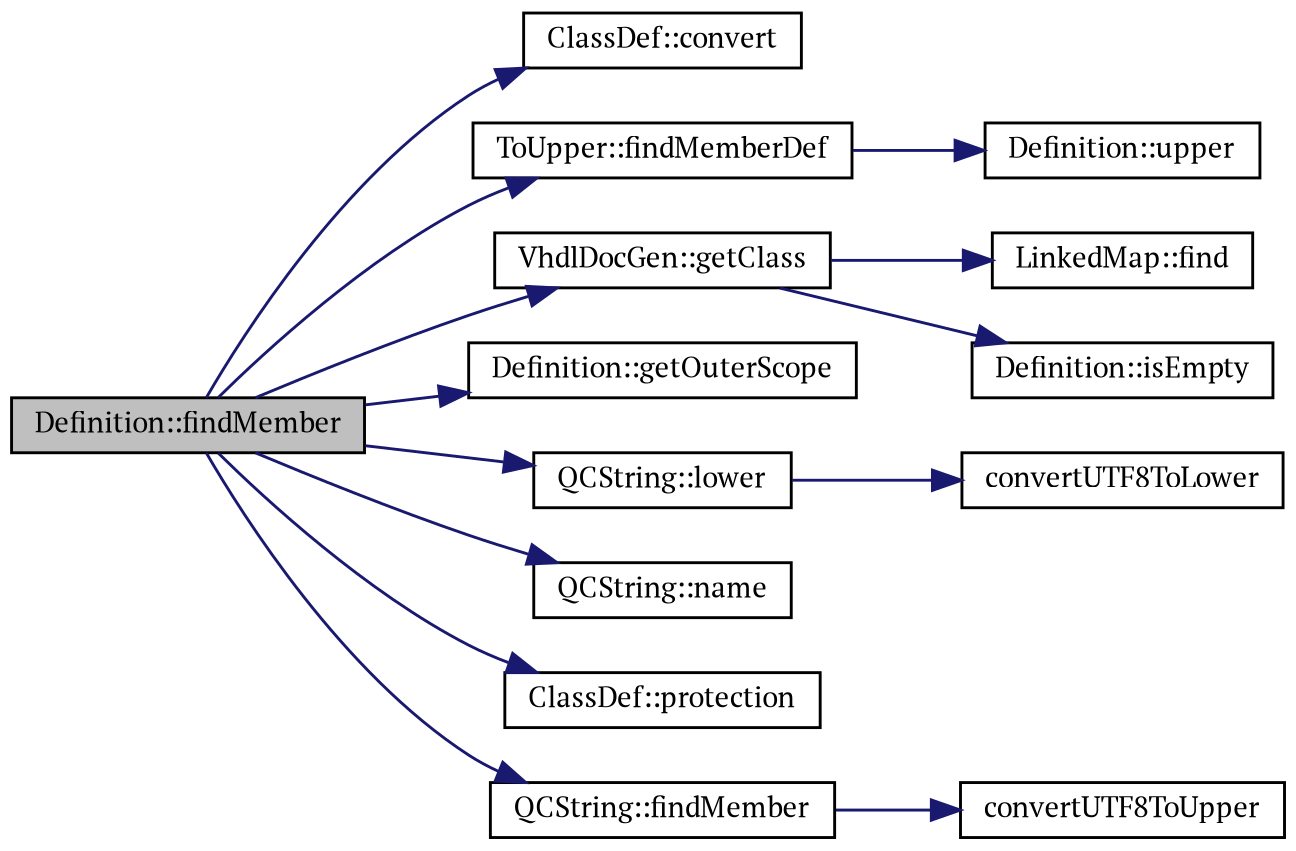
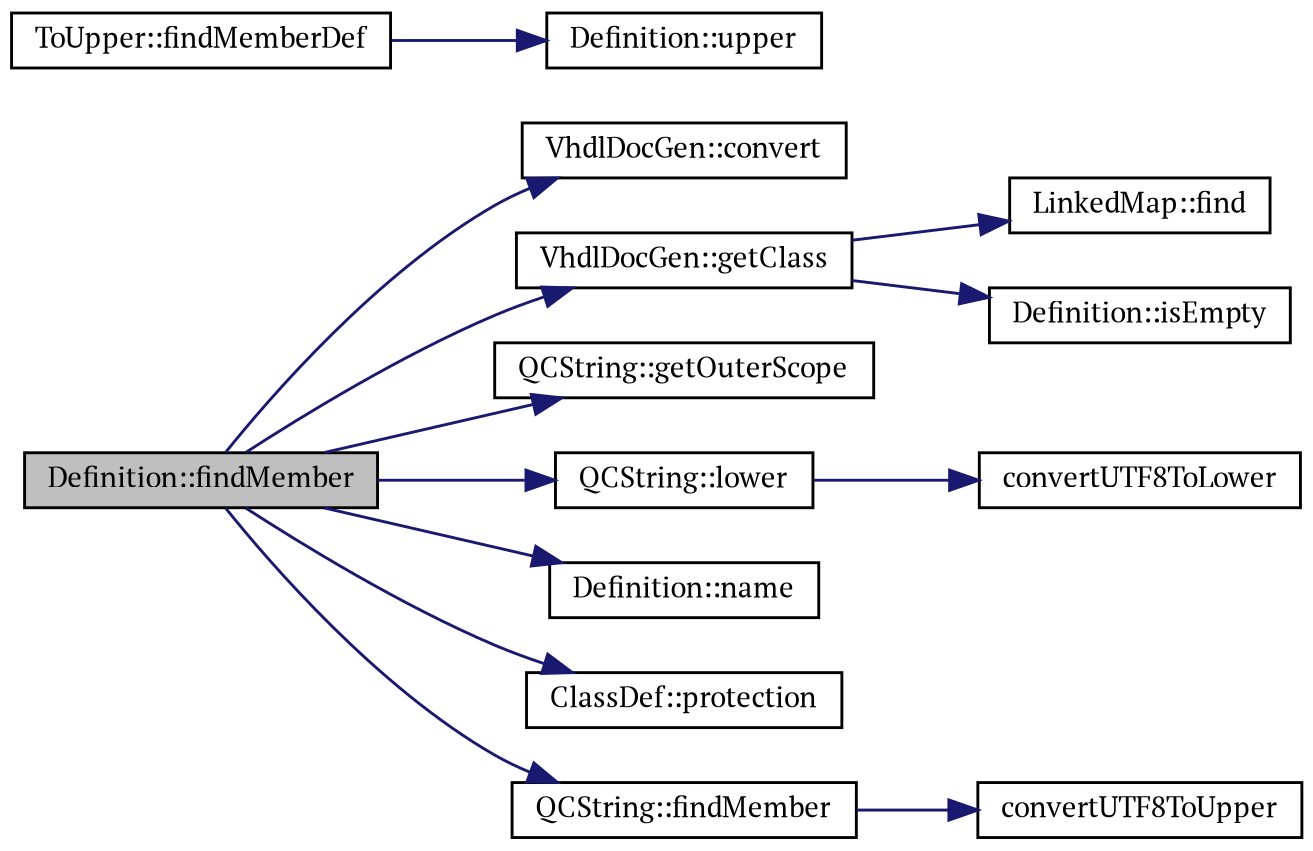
(663, 41) -> (684, 150)
(354, 279) -> none
(663, 370) -> (684, 370)
(663, 590) -> (684, 590)
